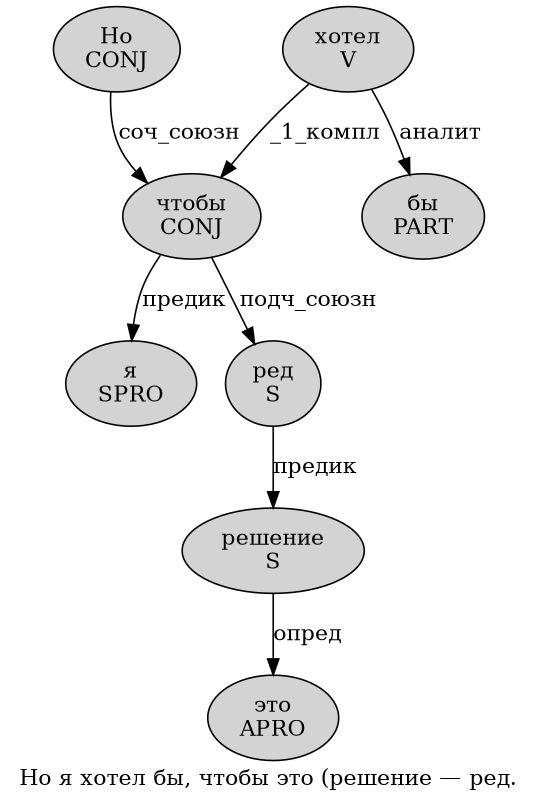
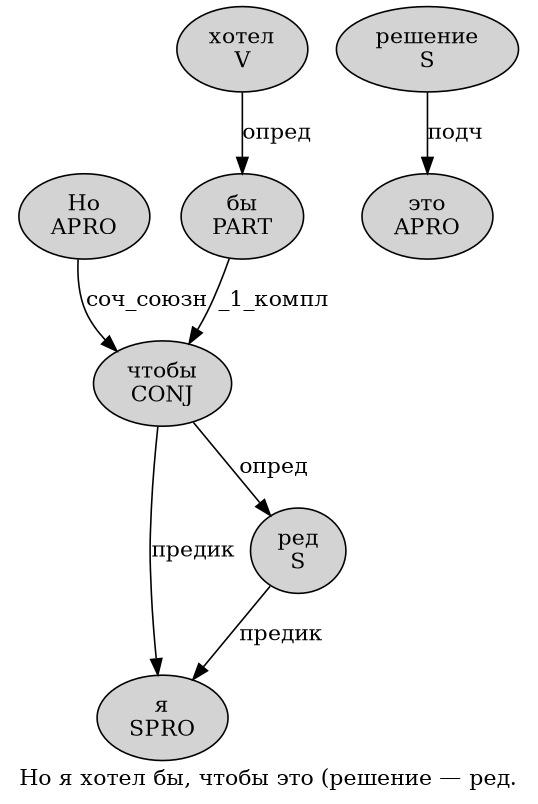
(117, 49) -> (84, 216)
(268, 123) -> (215, 295)
(441, 133) -> (277, 133)
(308, 300) -> (273, 467)
(273, 459) -> (237, 627)
(308, 634) -> (455, 133)
